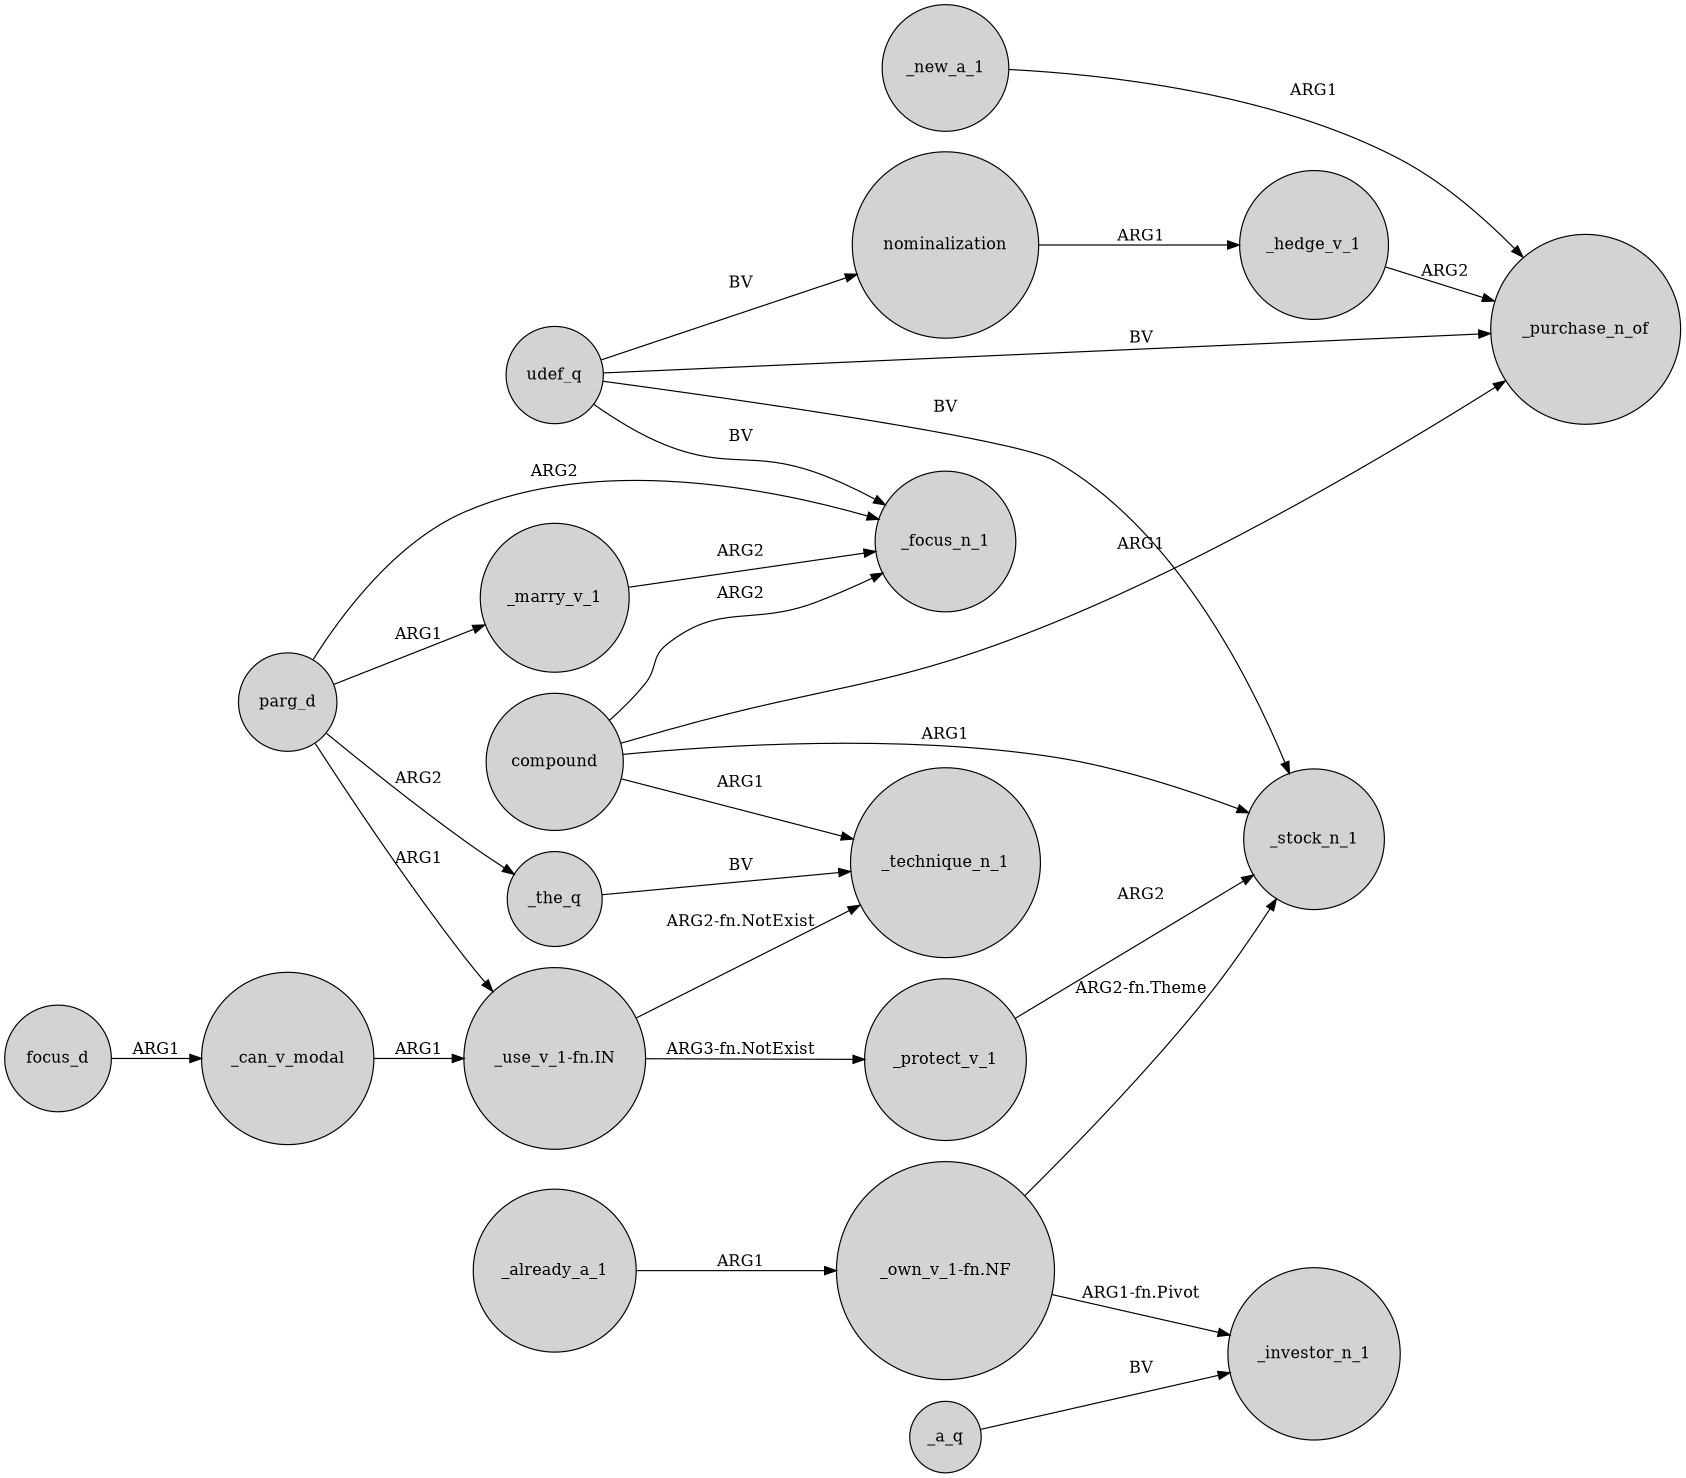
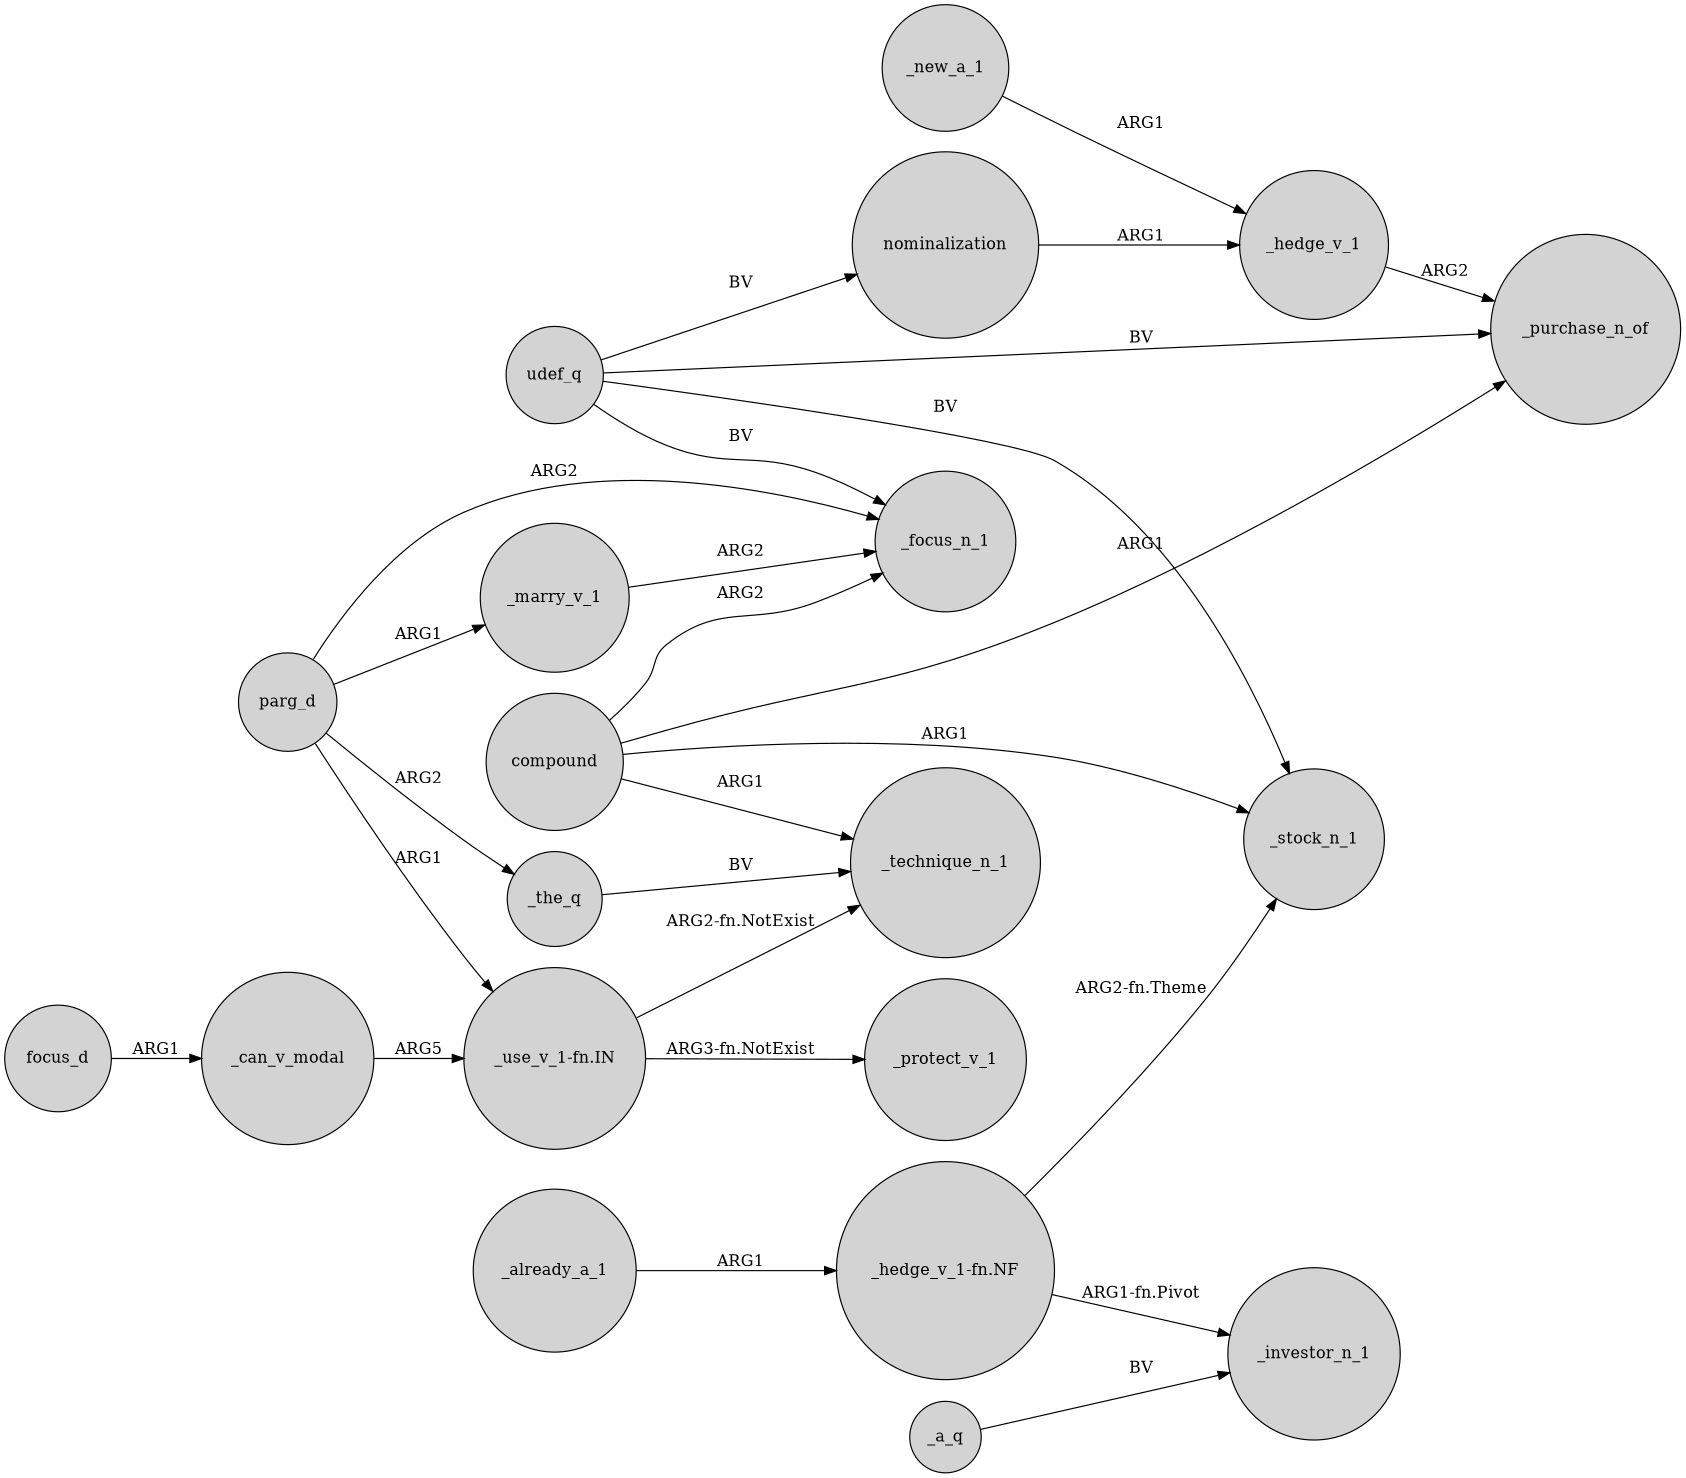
(1280, 112) -> (1118, 153)
(1129, 950) -> none
(419, 1050) -> (419, 1050)
(945, 1271) -> (945, 1271)
